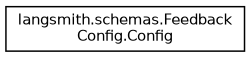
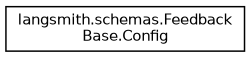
(125, 29) -> (125, 29)
